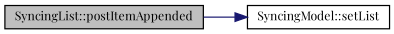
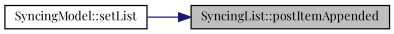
(219, 17) -> (163, 17)
